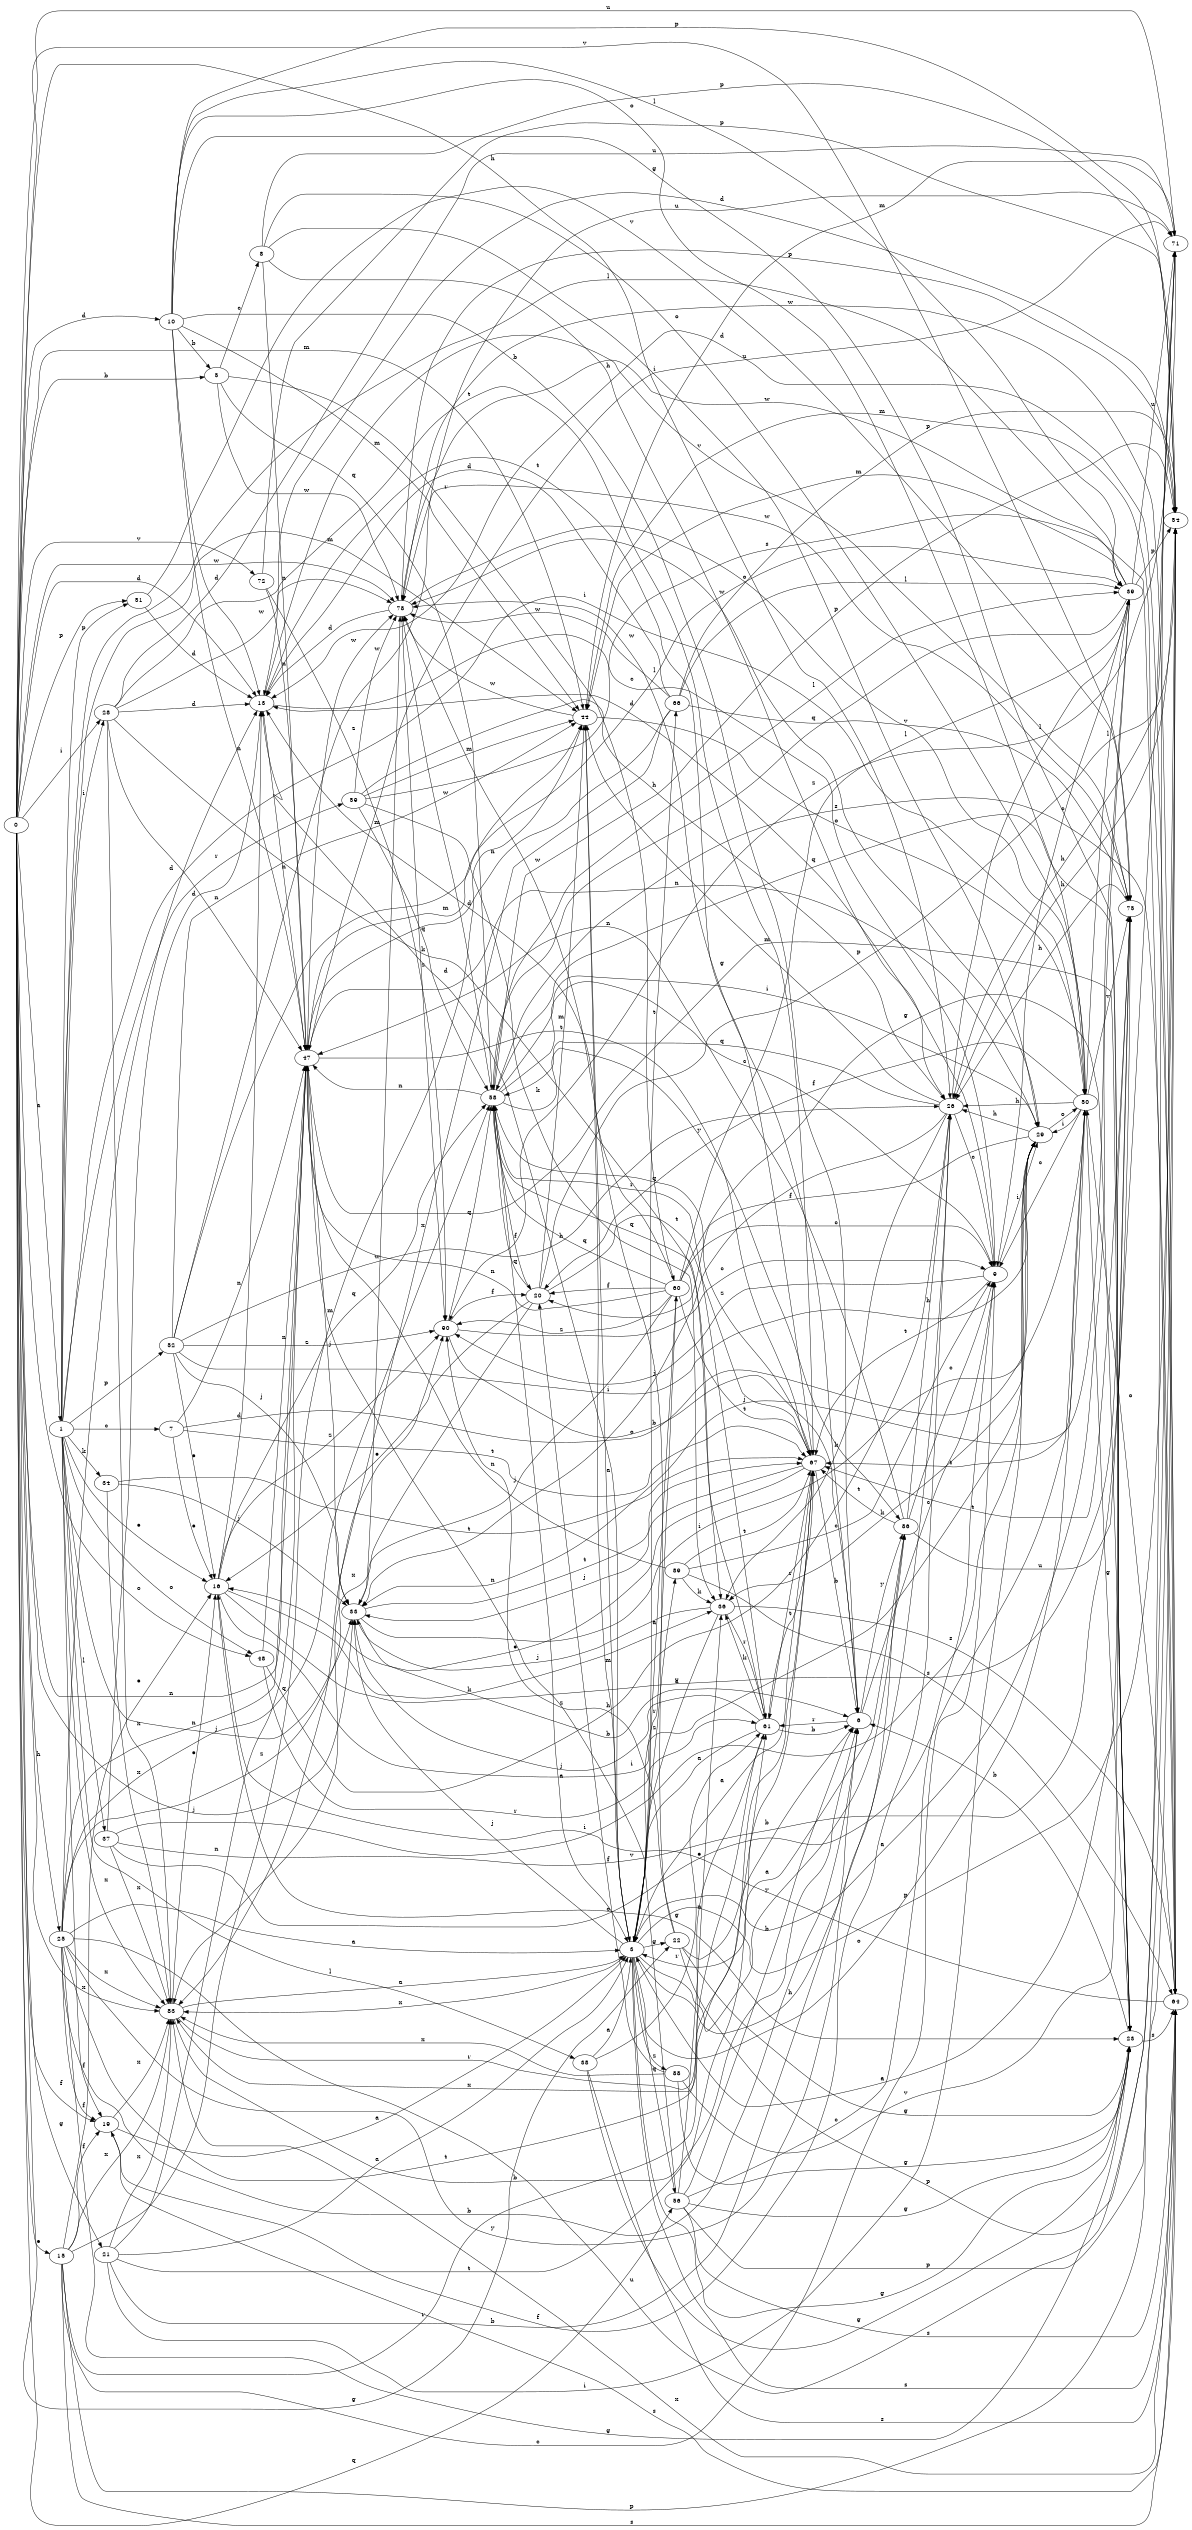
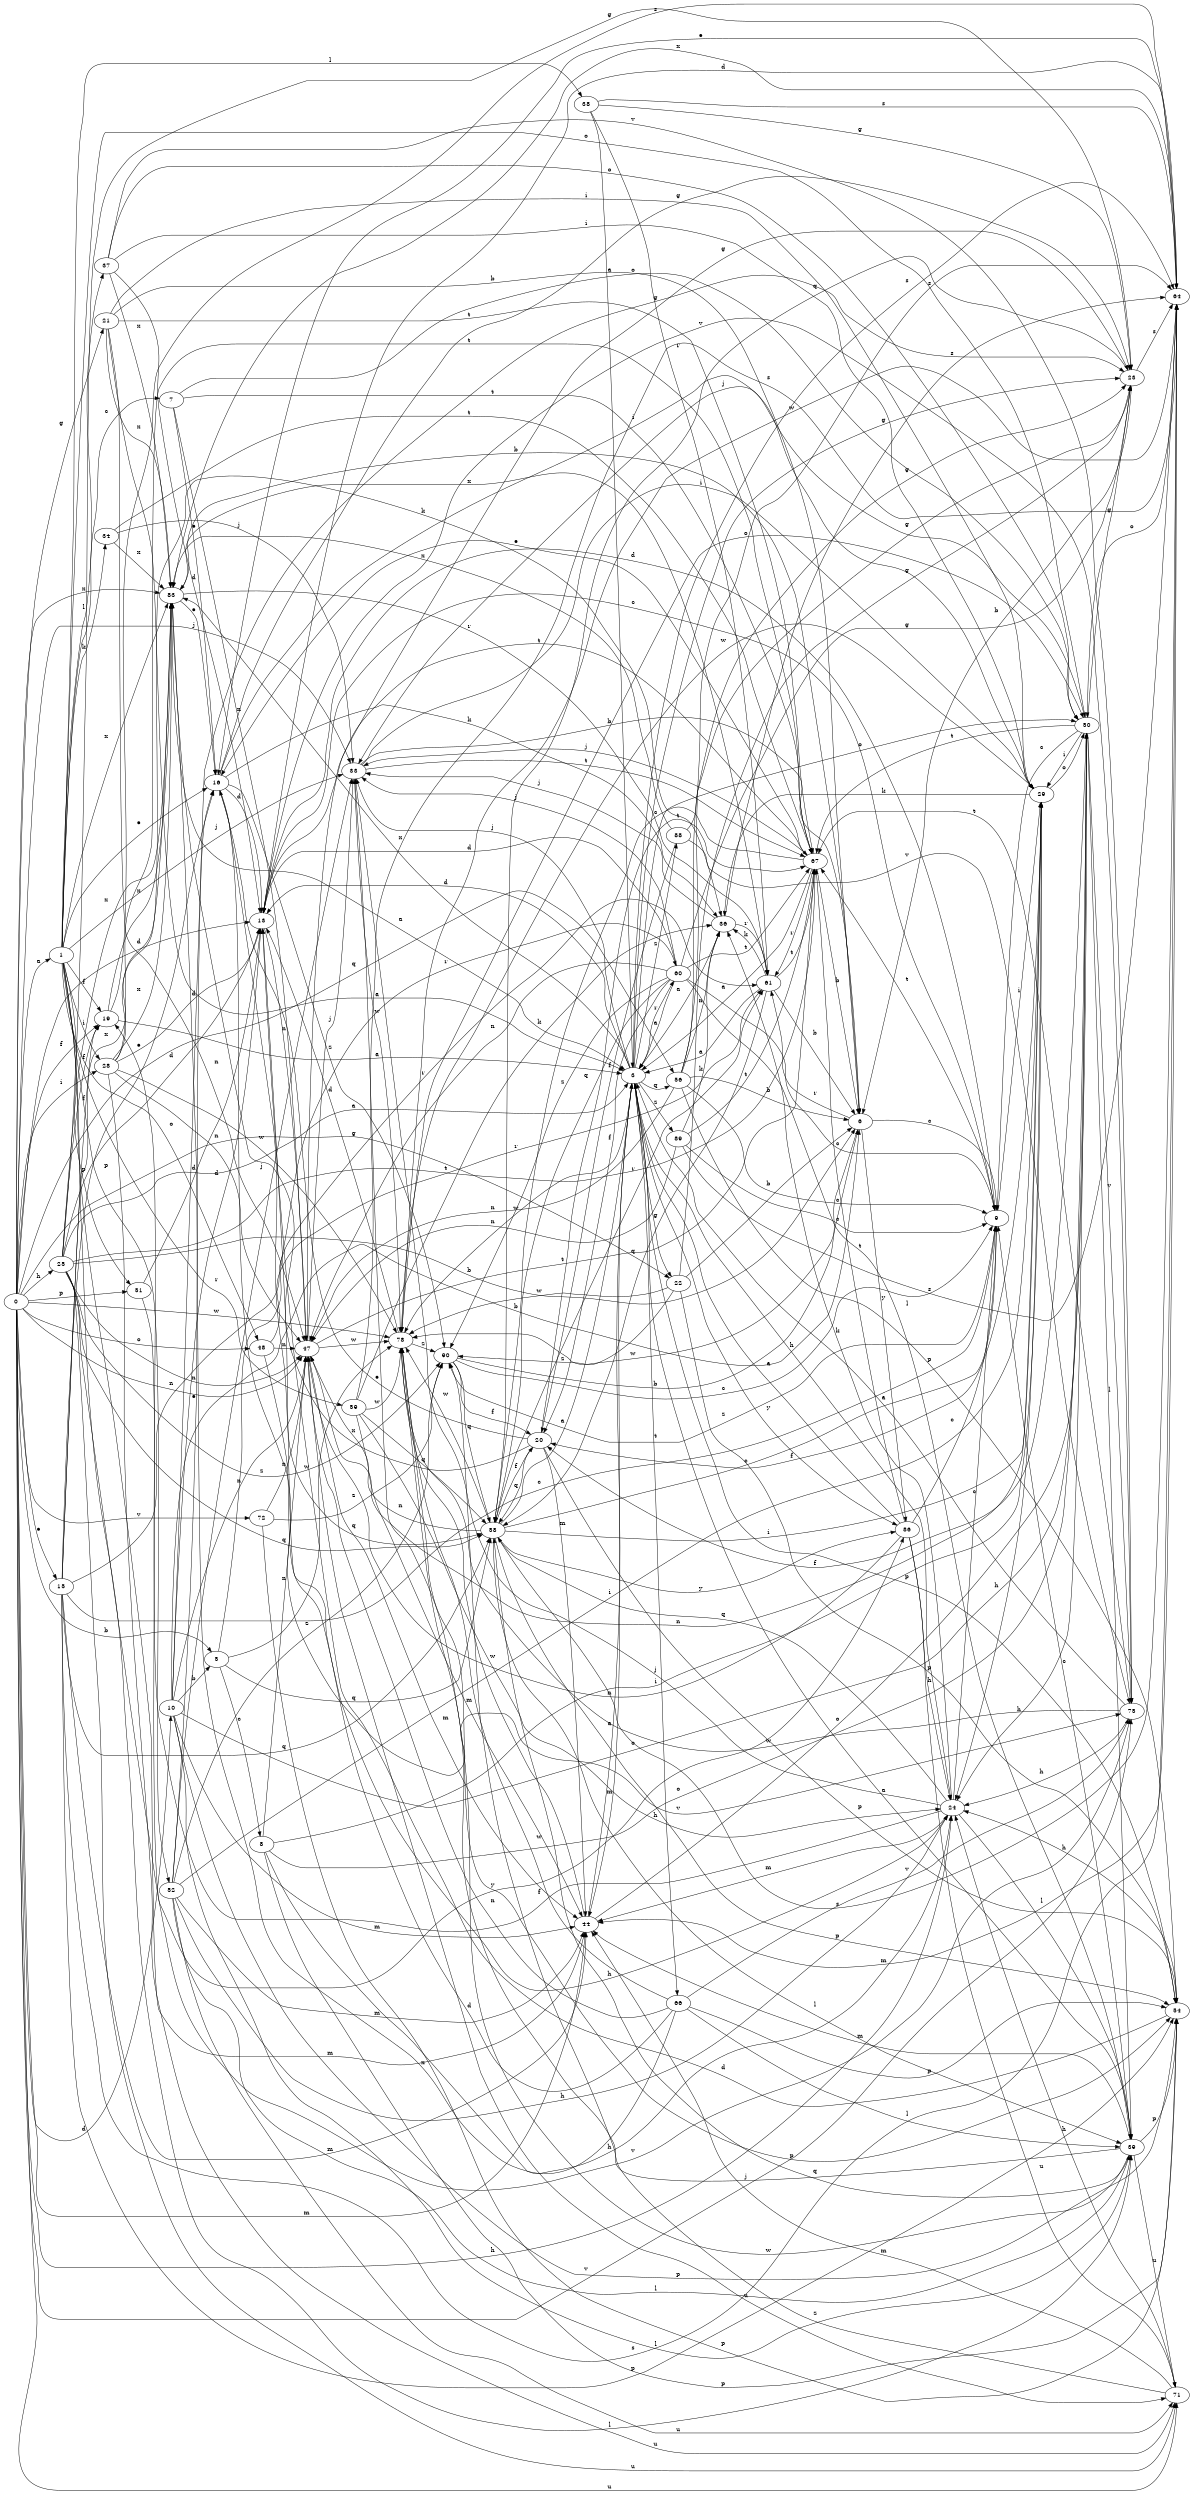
(585, 595) -> (586, 136)
(951, 1106) -> (952, 1808)
(655, 1178) -> (656, 812)
none -> (536, 1198)
none -> (277, 1752)
(547, 1767) -> (722, 391)
